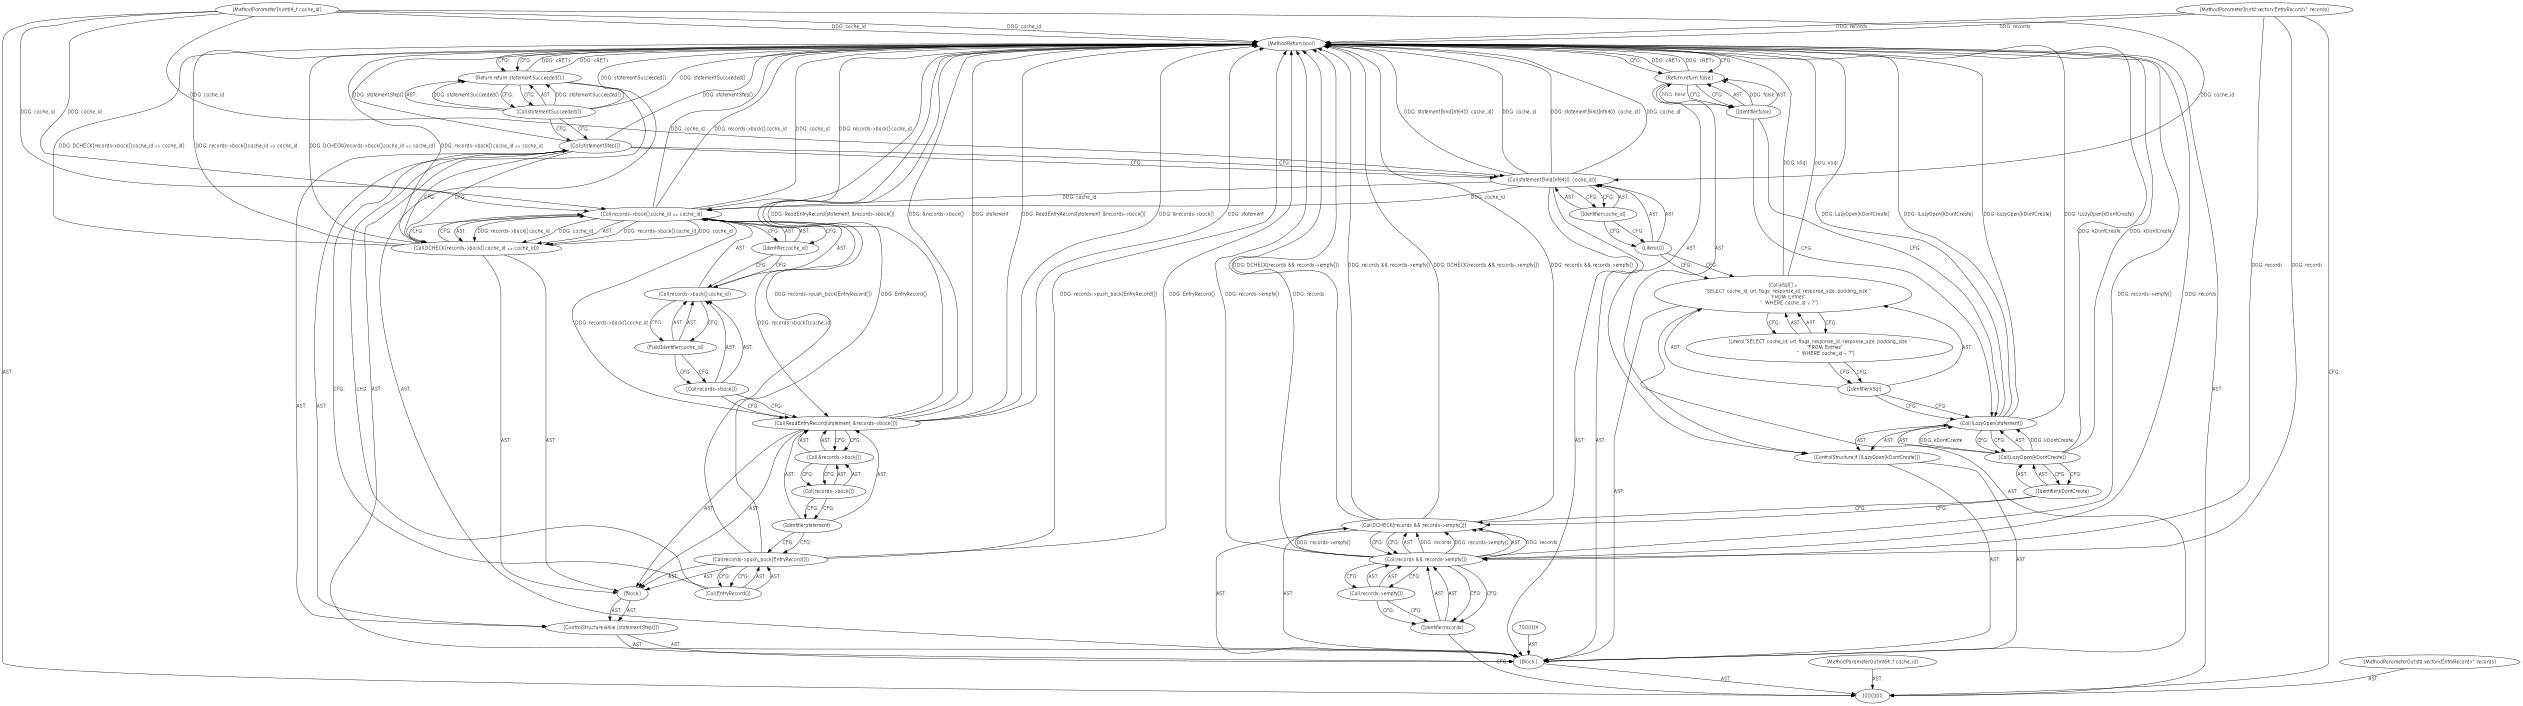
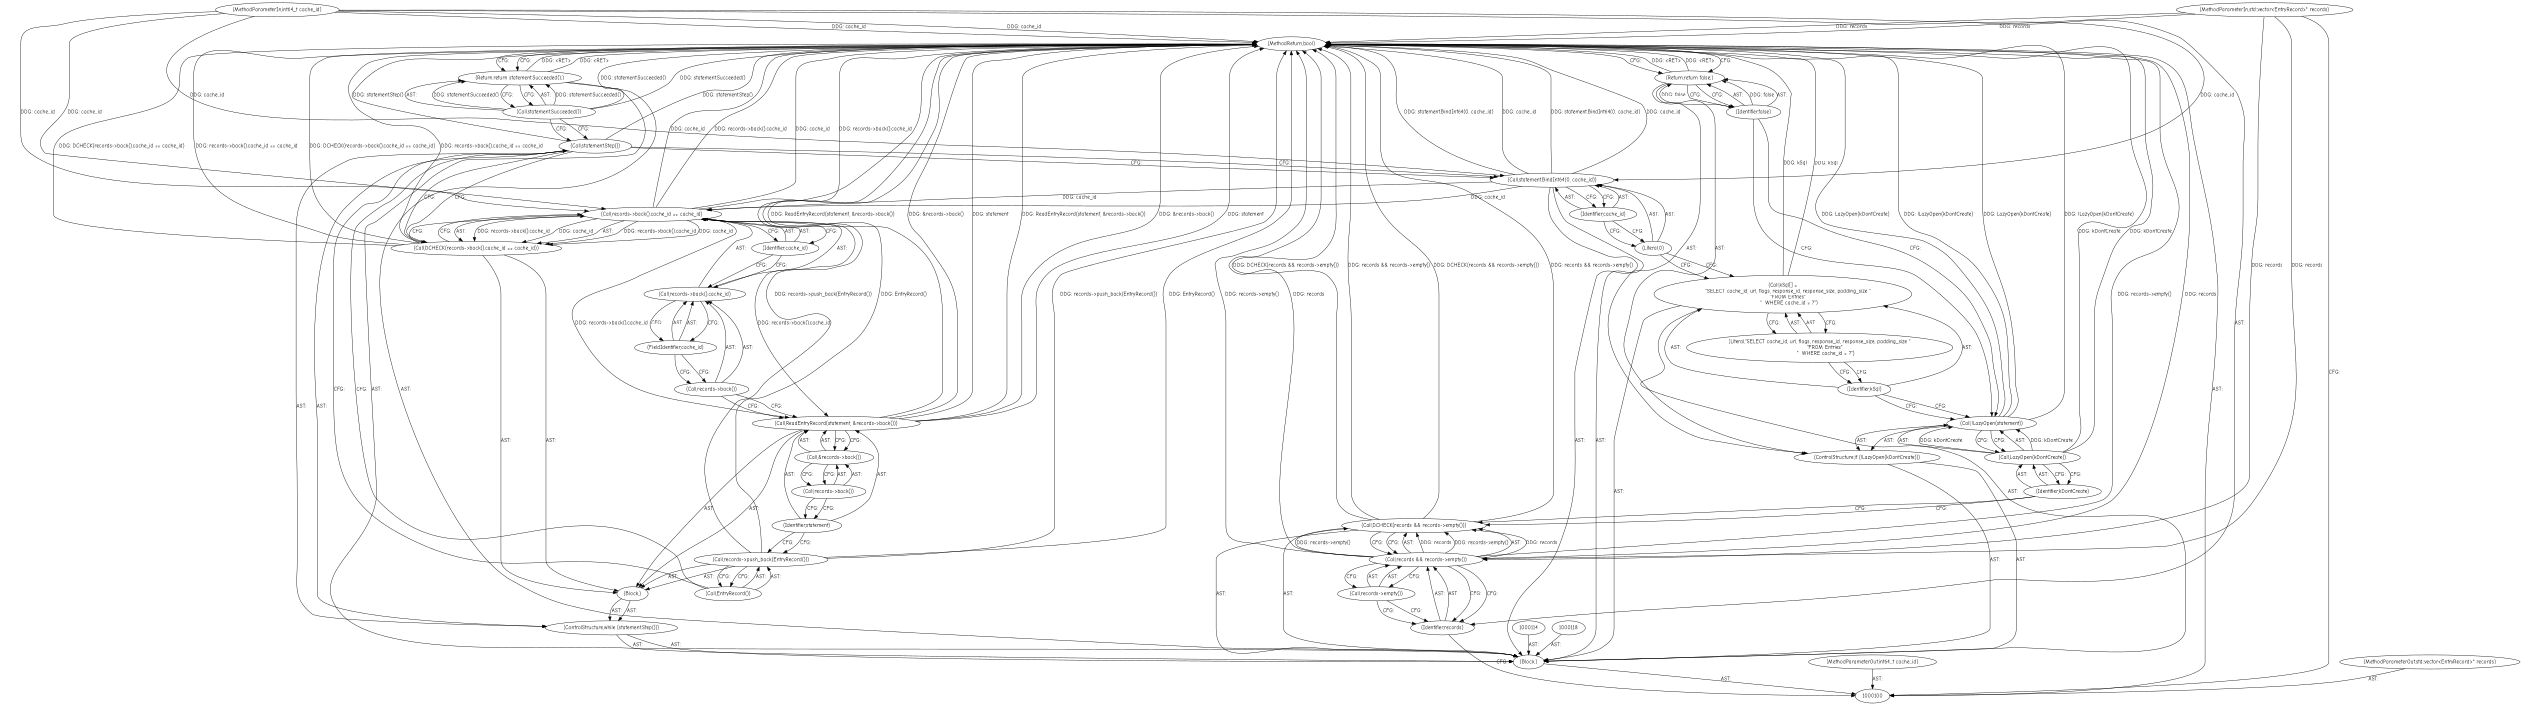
(1529, 628) -> (1529, 628)
none -> (1569, 628)
(505, 683) -> (1826, 19)
